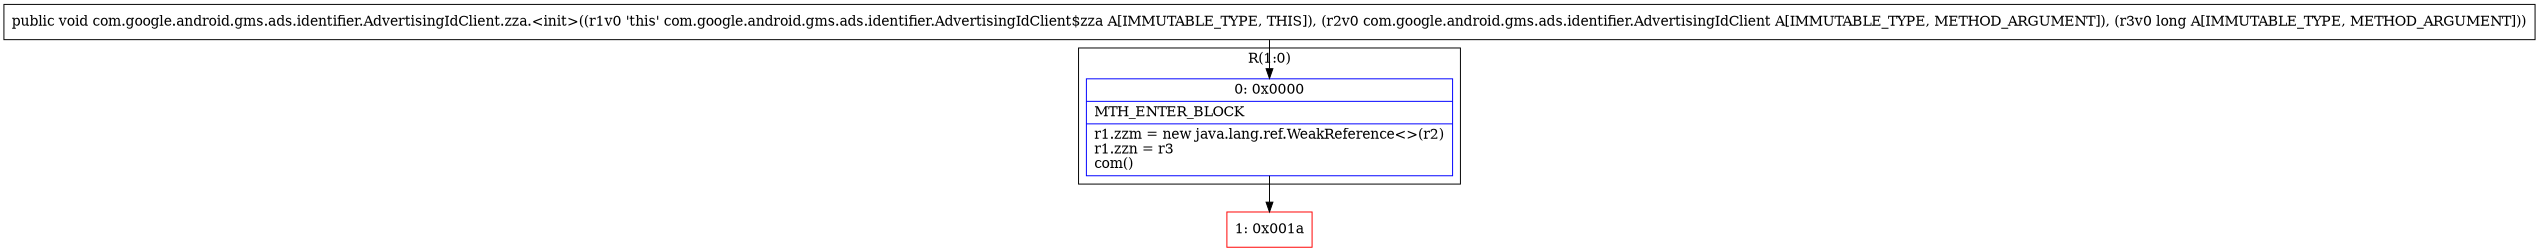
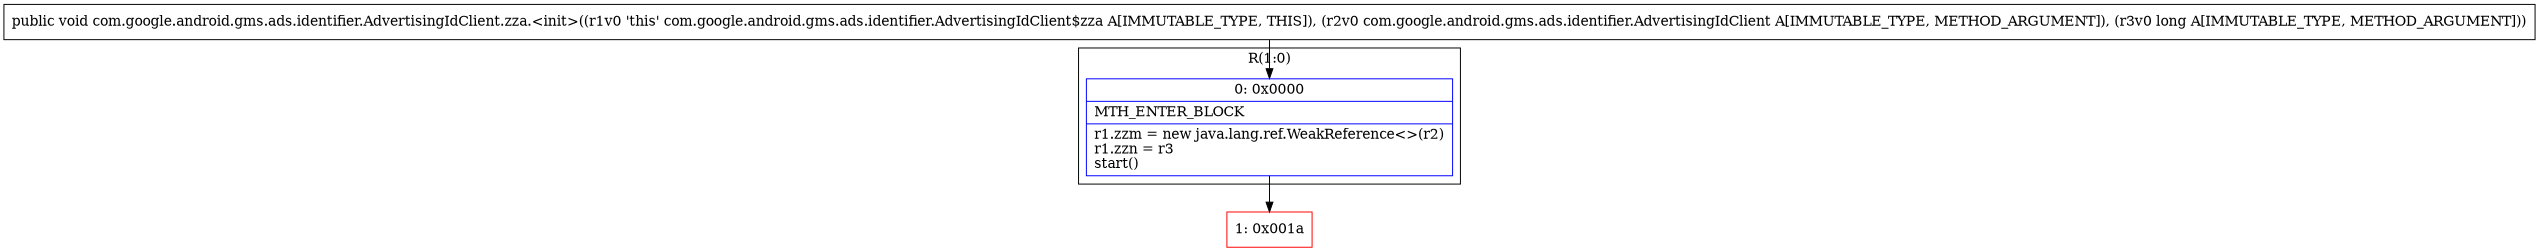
(1114, 164) -> (1117, 164)
